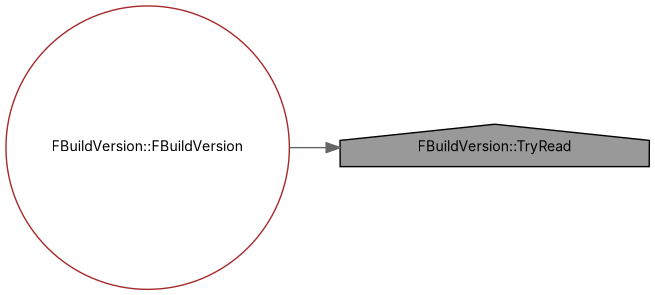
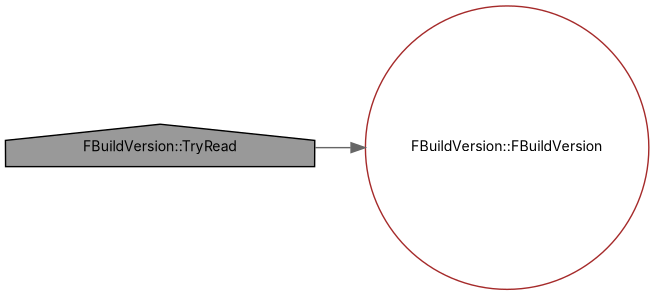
(308, 148) -> (333, 148)
